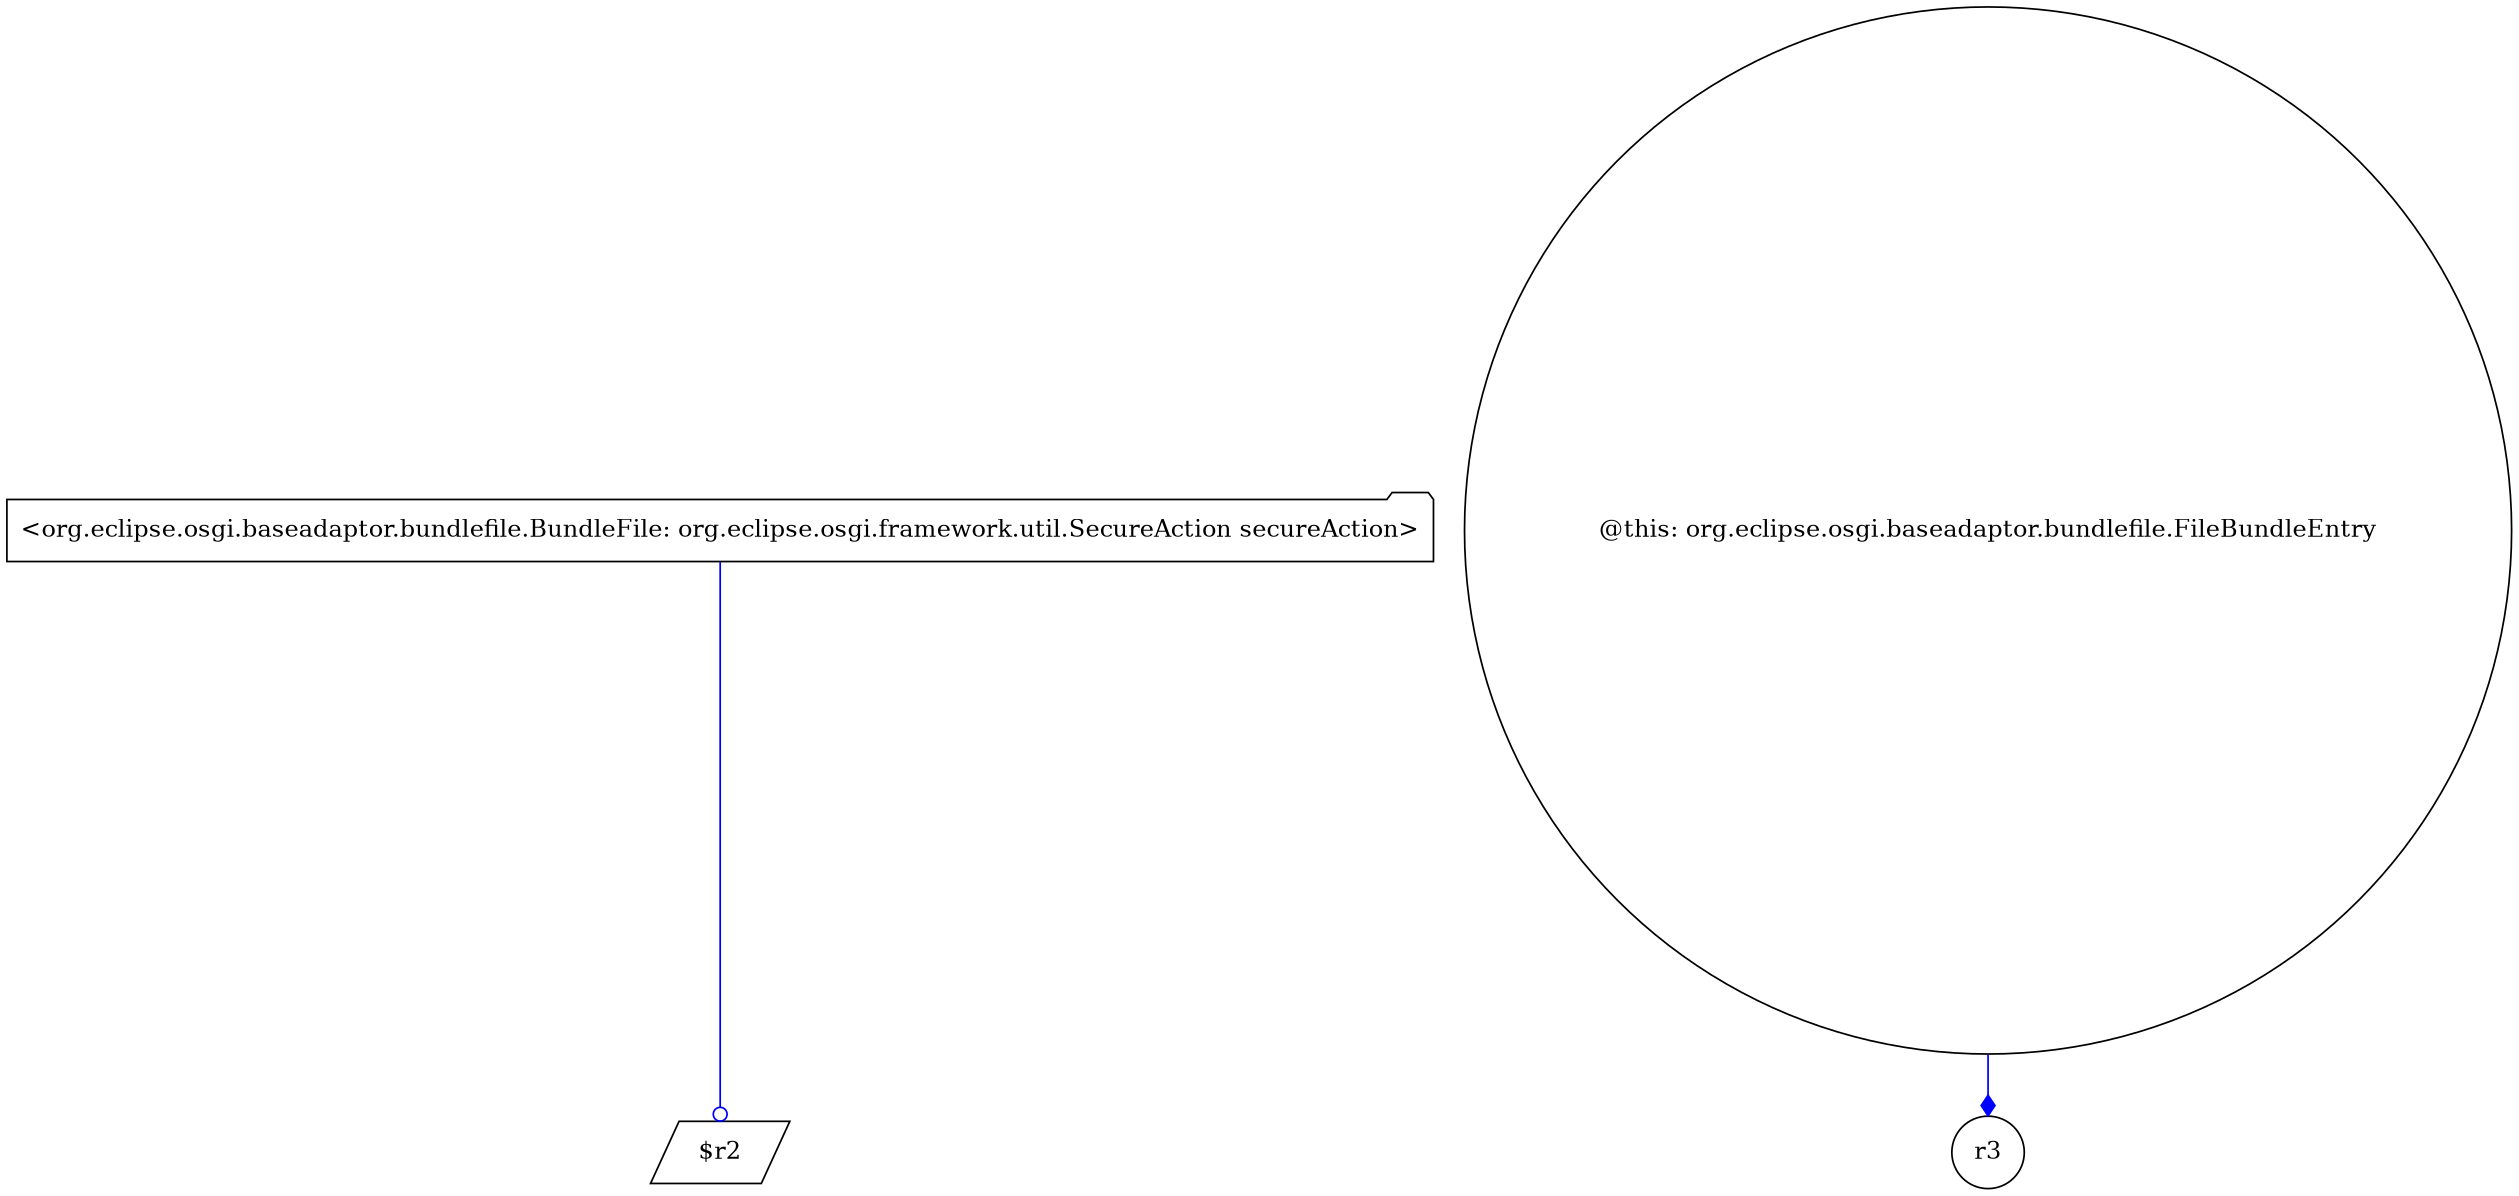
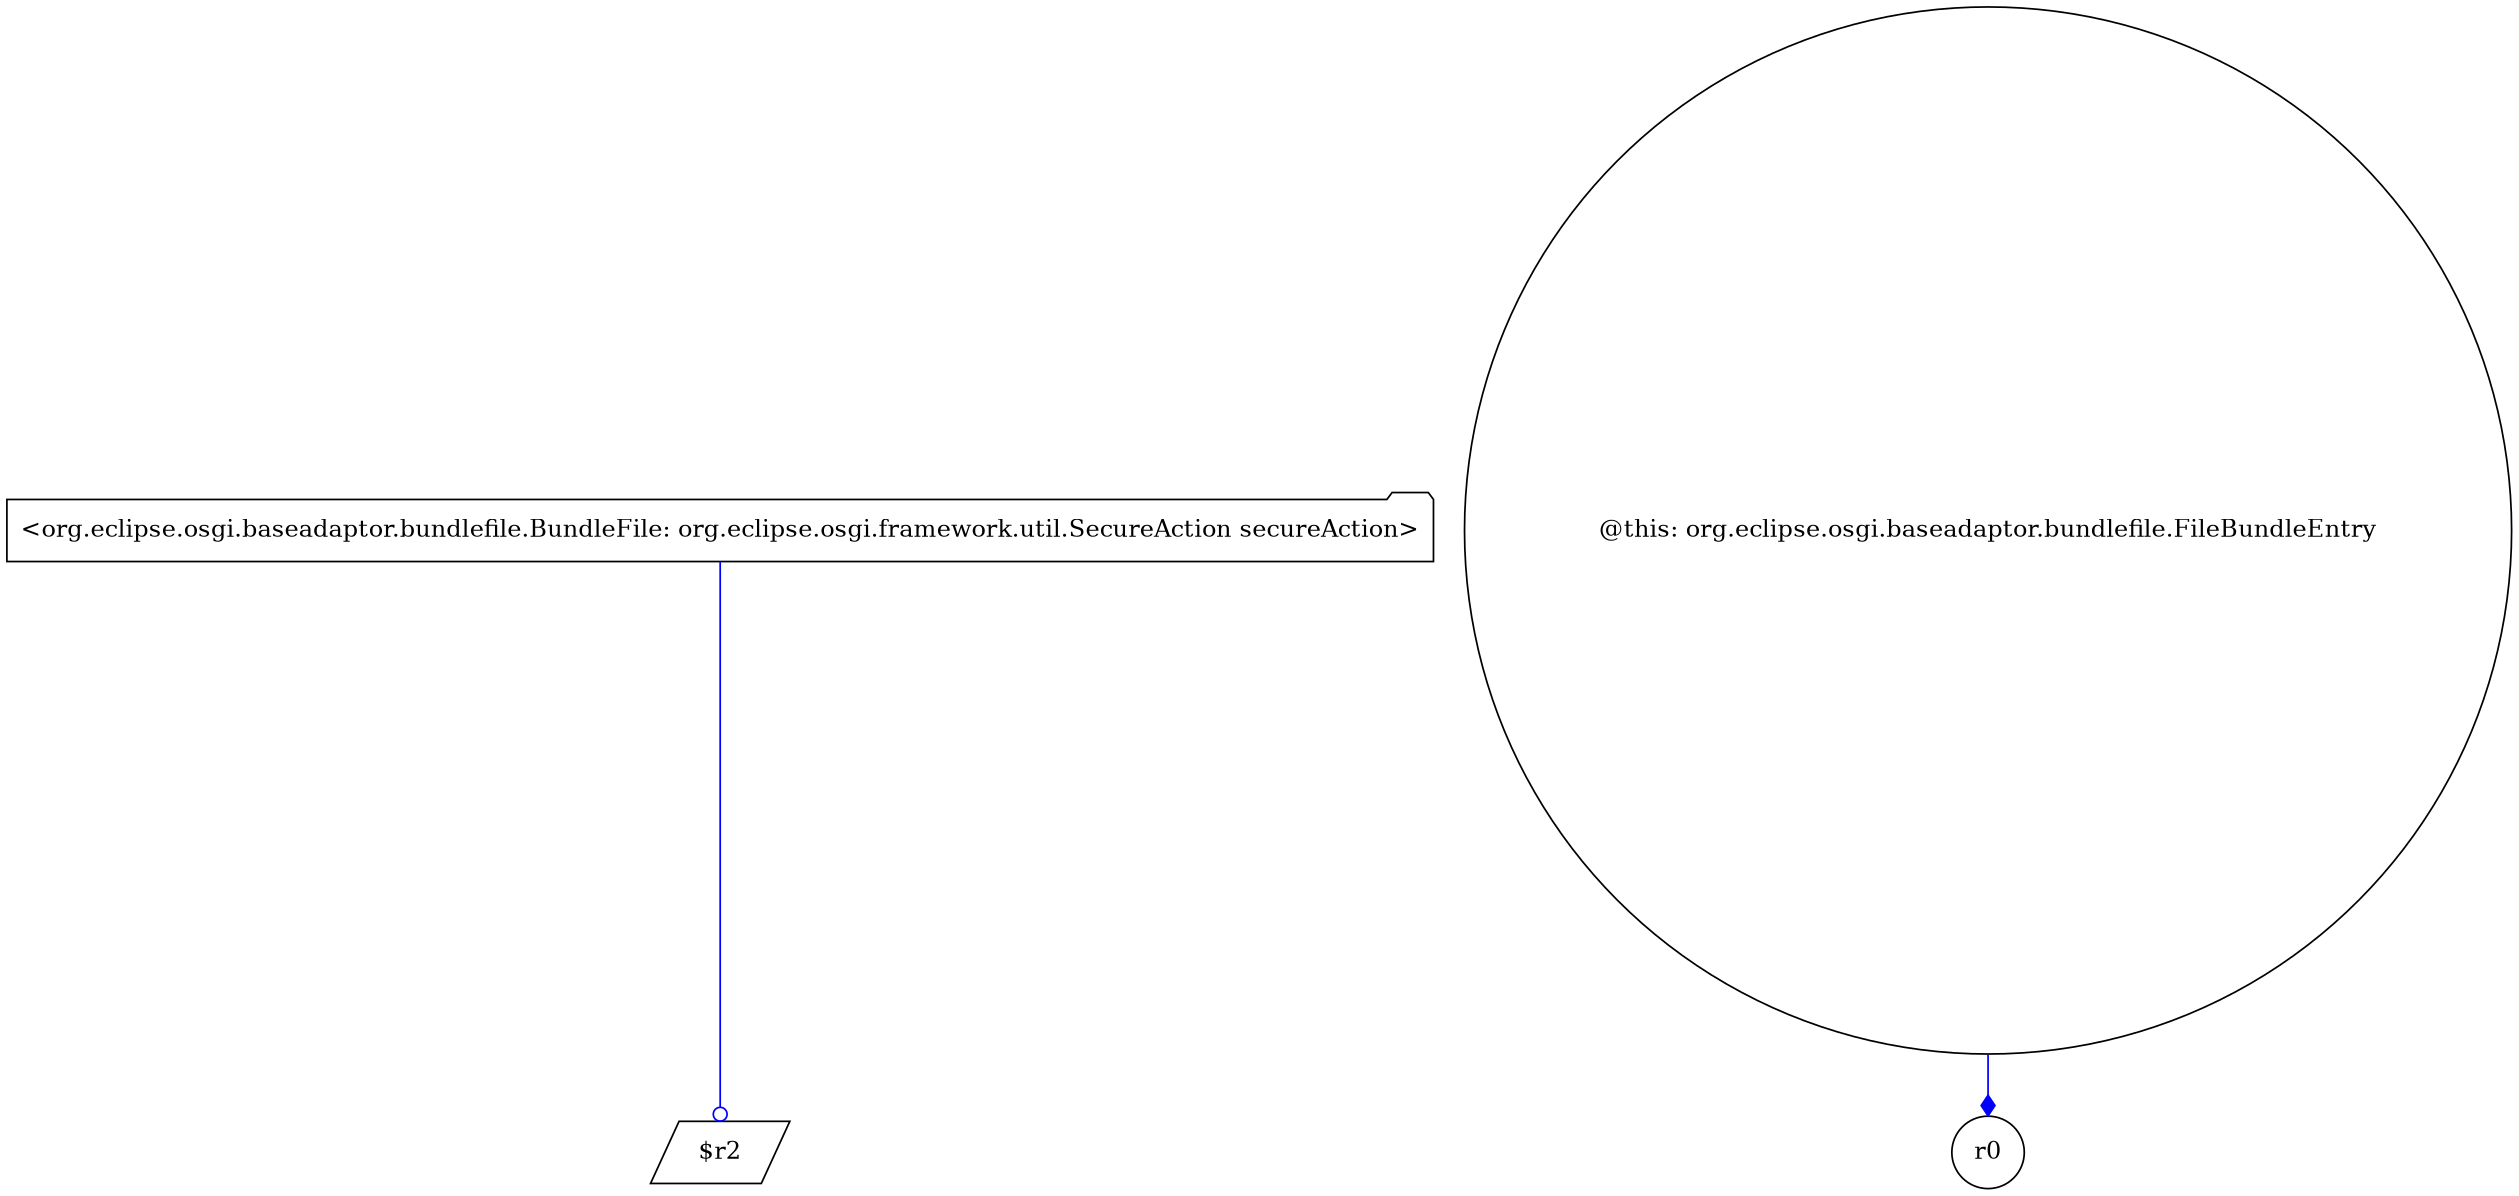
(1988, 1152) -> (1988, 1152)
